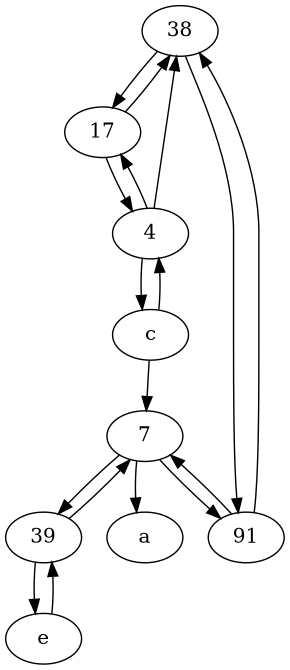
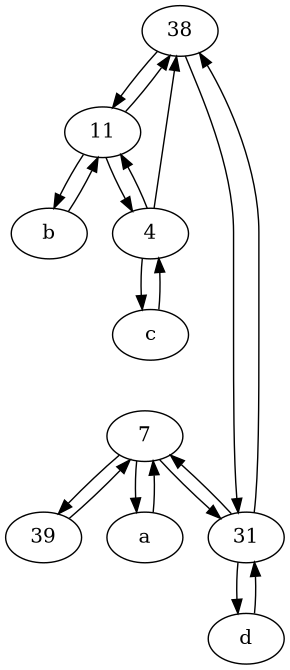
(103, 132) -> (103, 132)
none -> (49, 234)
(148, 379) -> (154, 494)
(246, 537) -> (246, 537)
(44, 639) -> none
none -> (246, 639)
